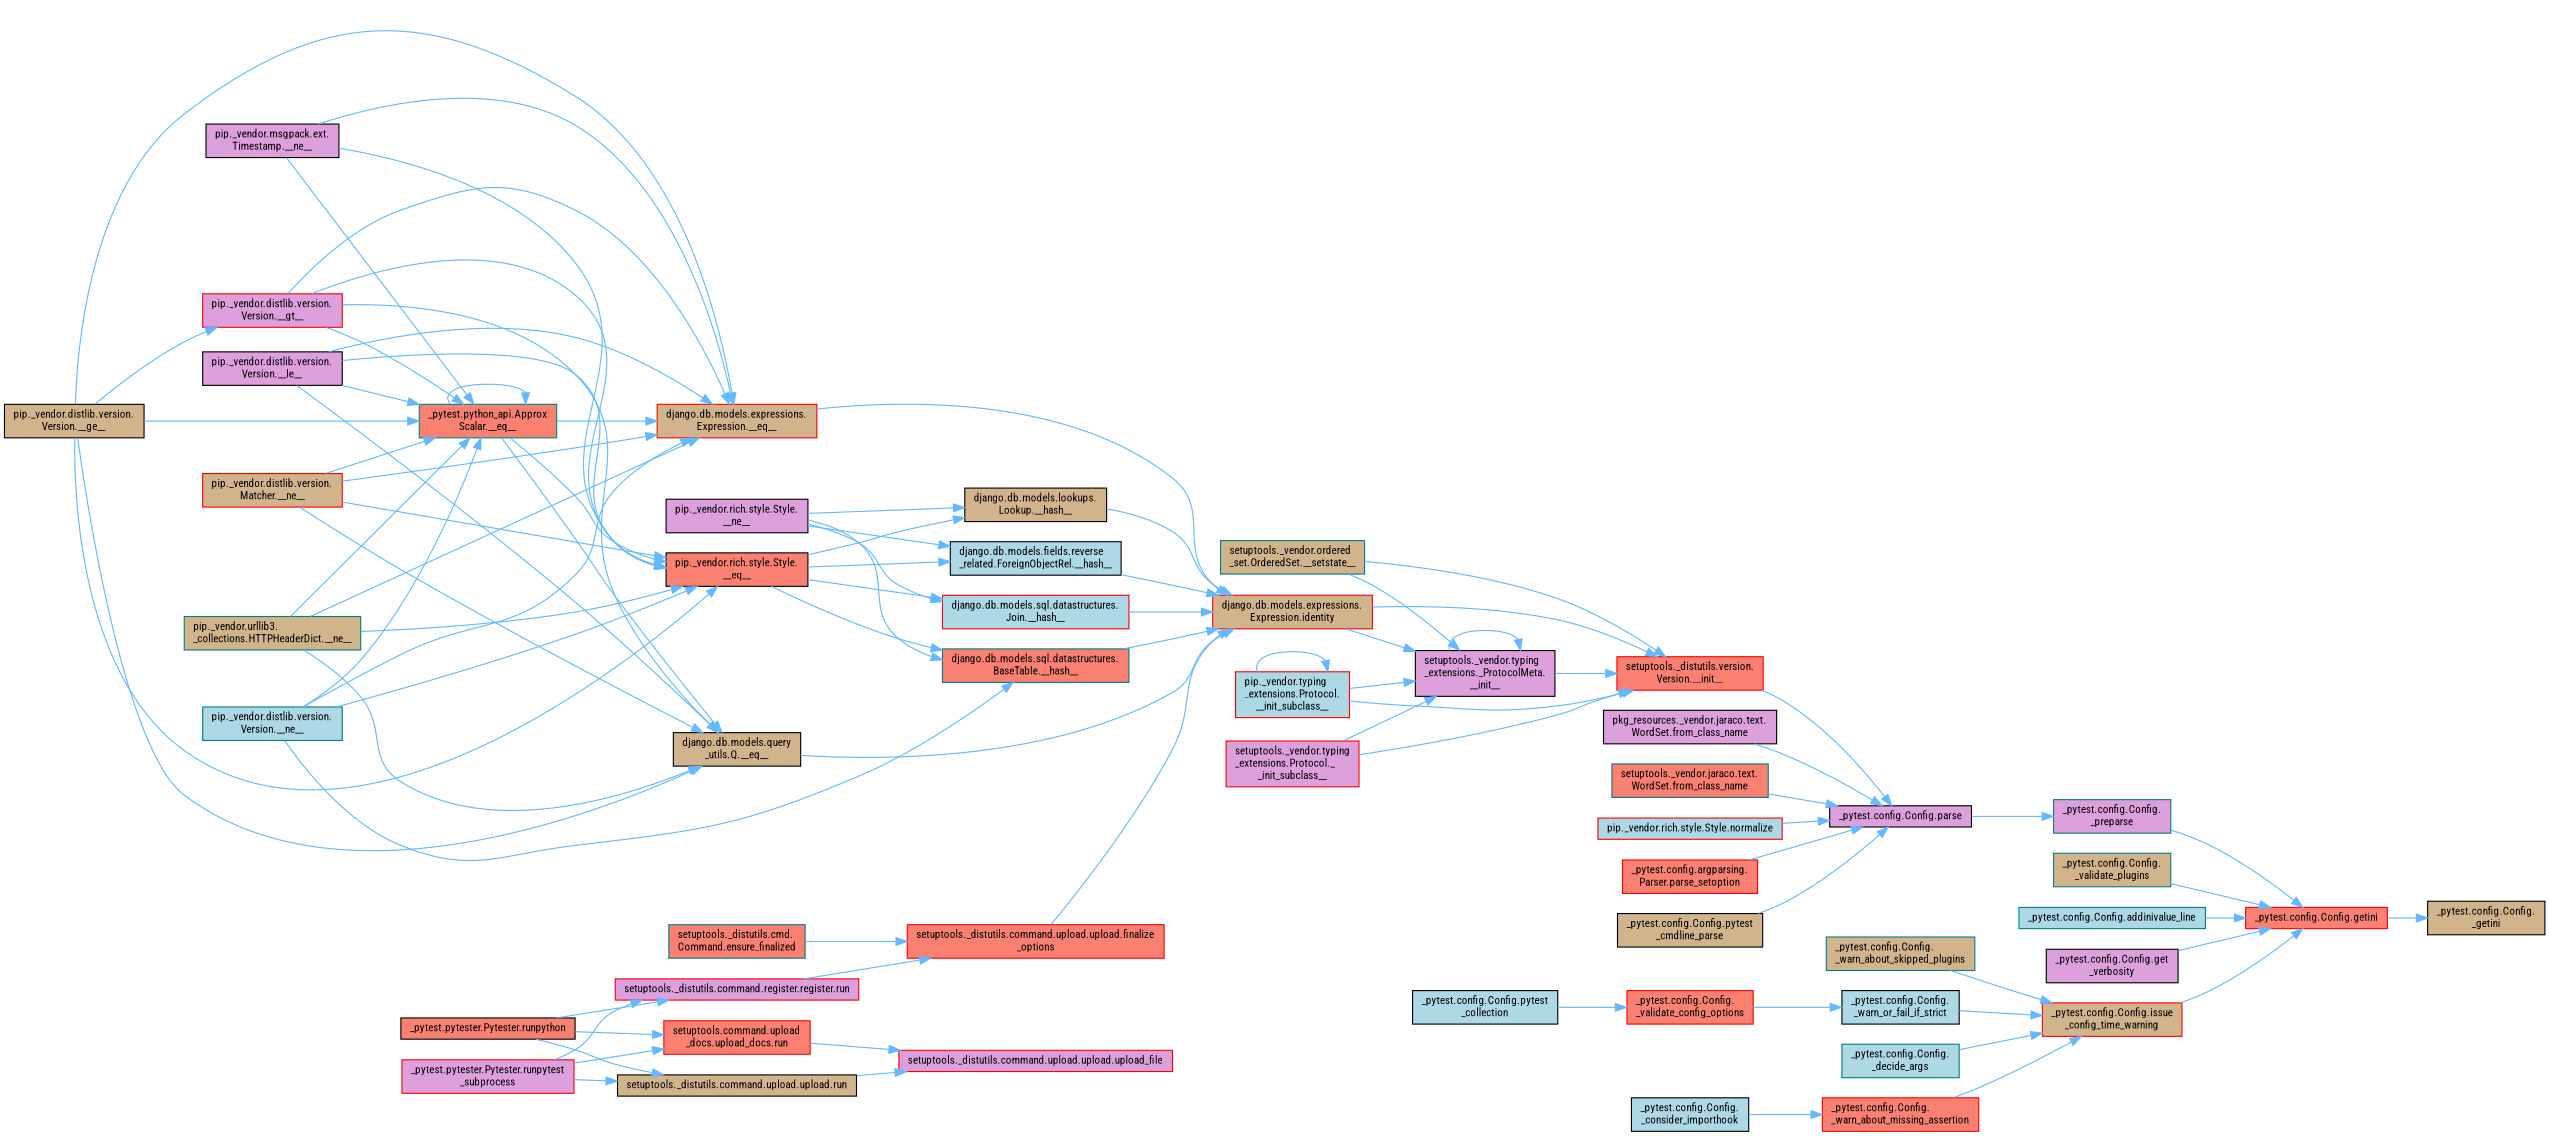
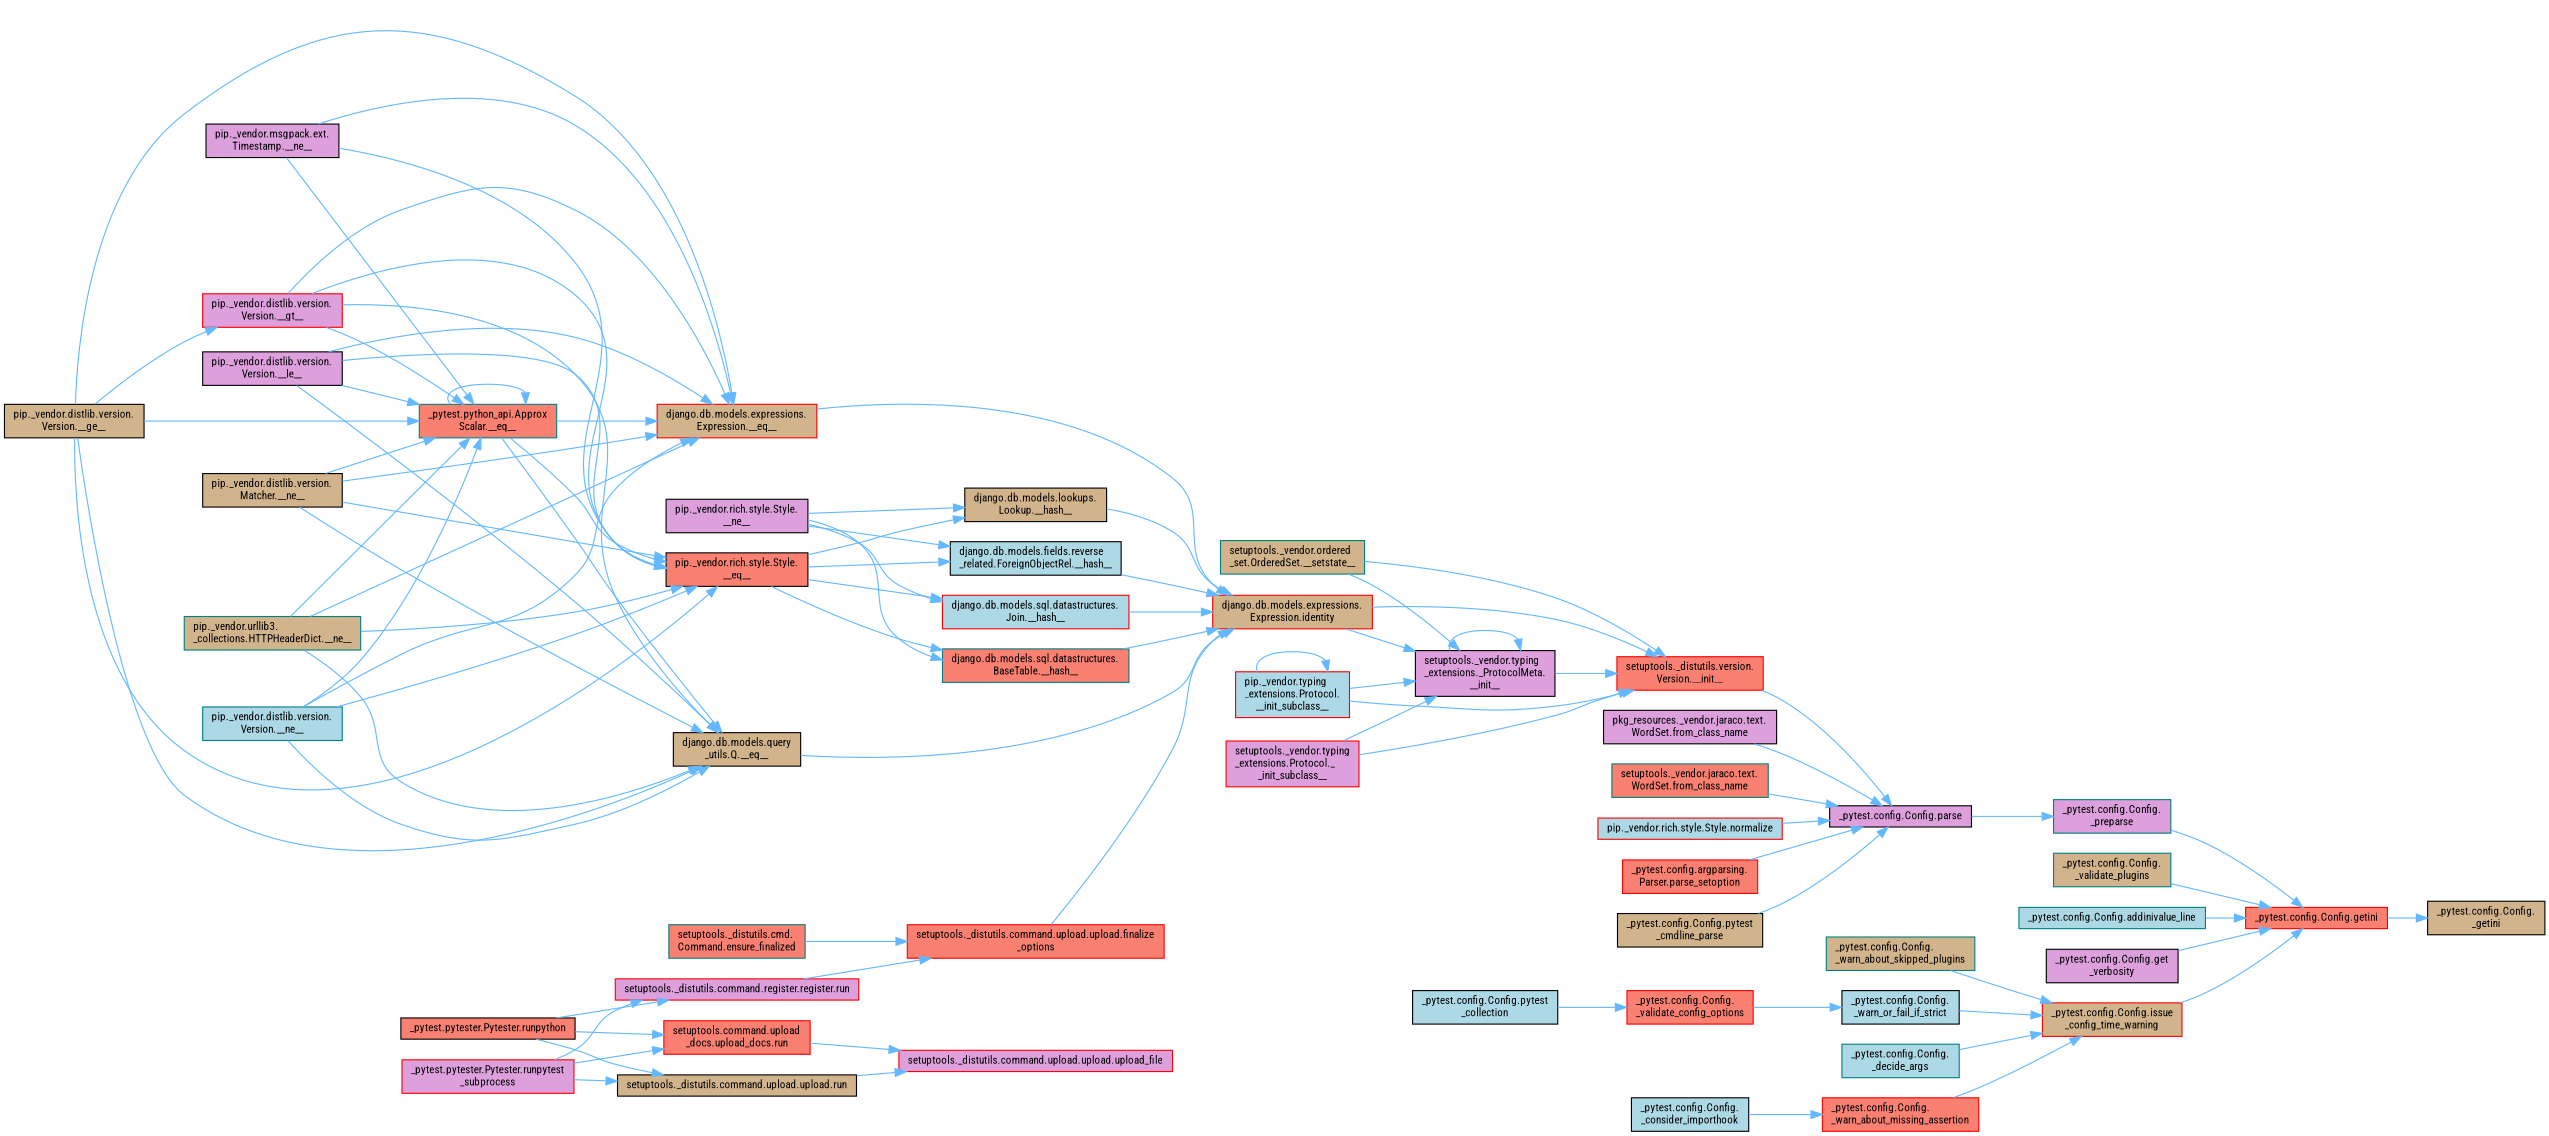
(272, 490) -> (272, 490)
(638, 838) -> (451, 838)
